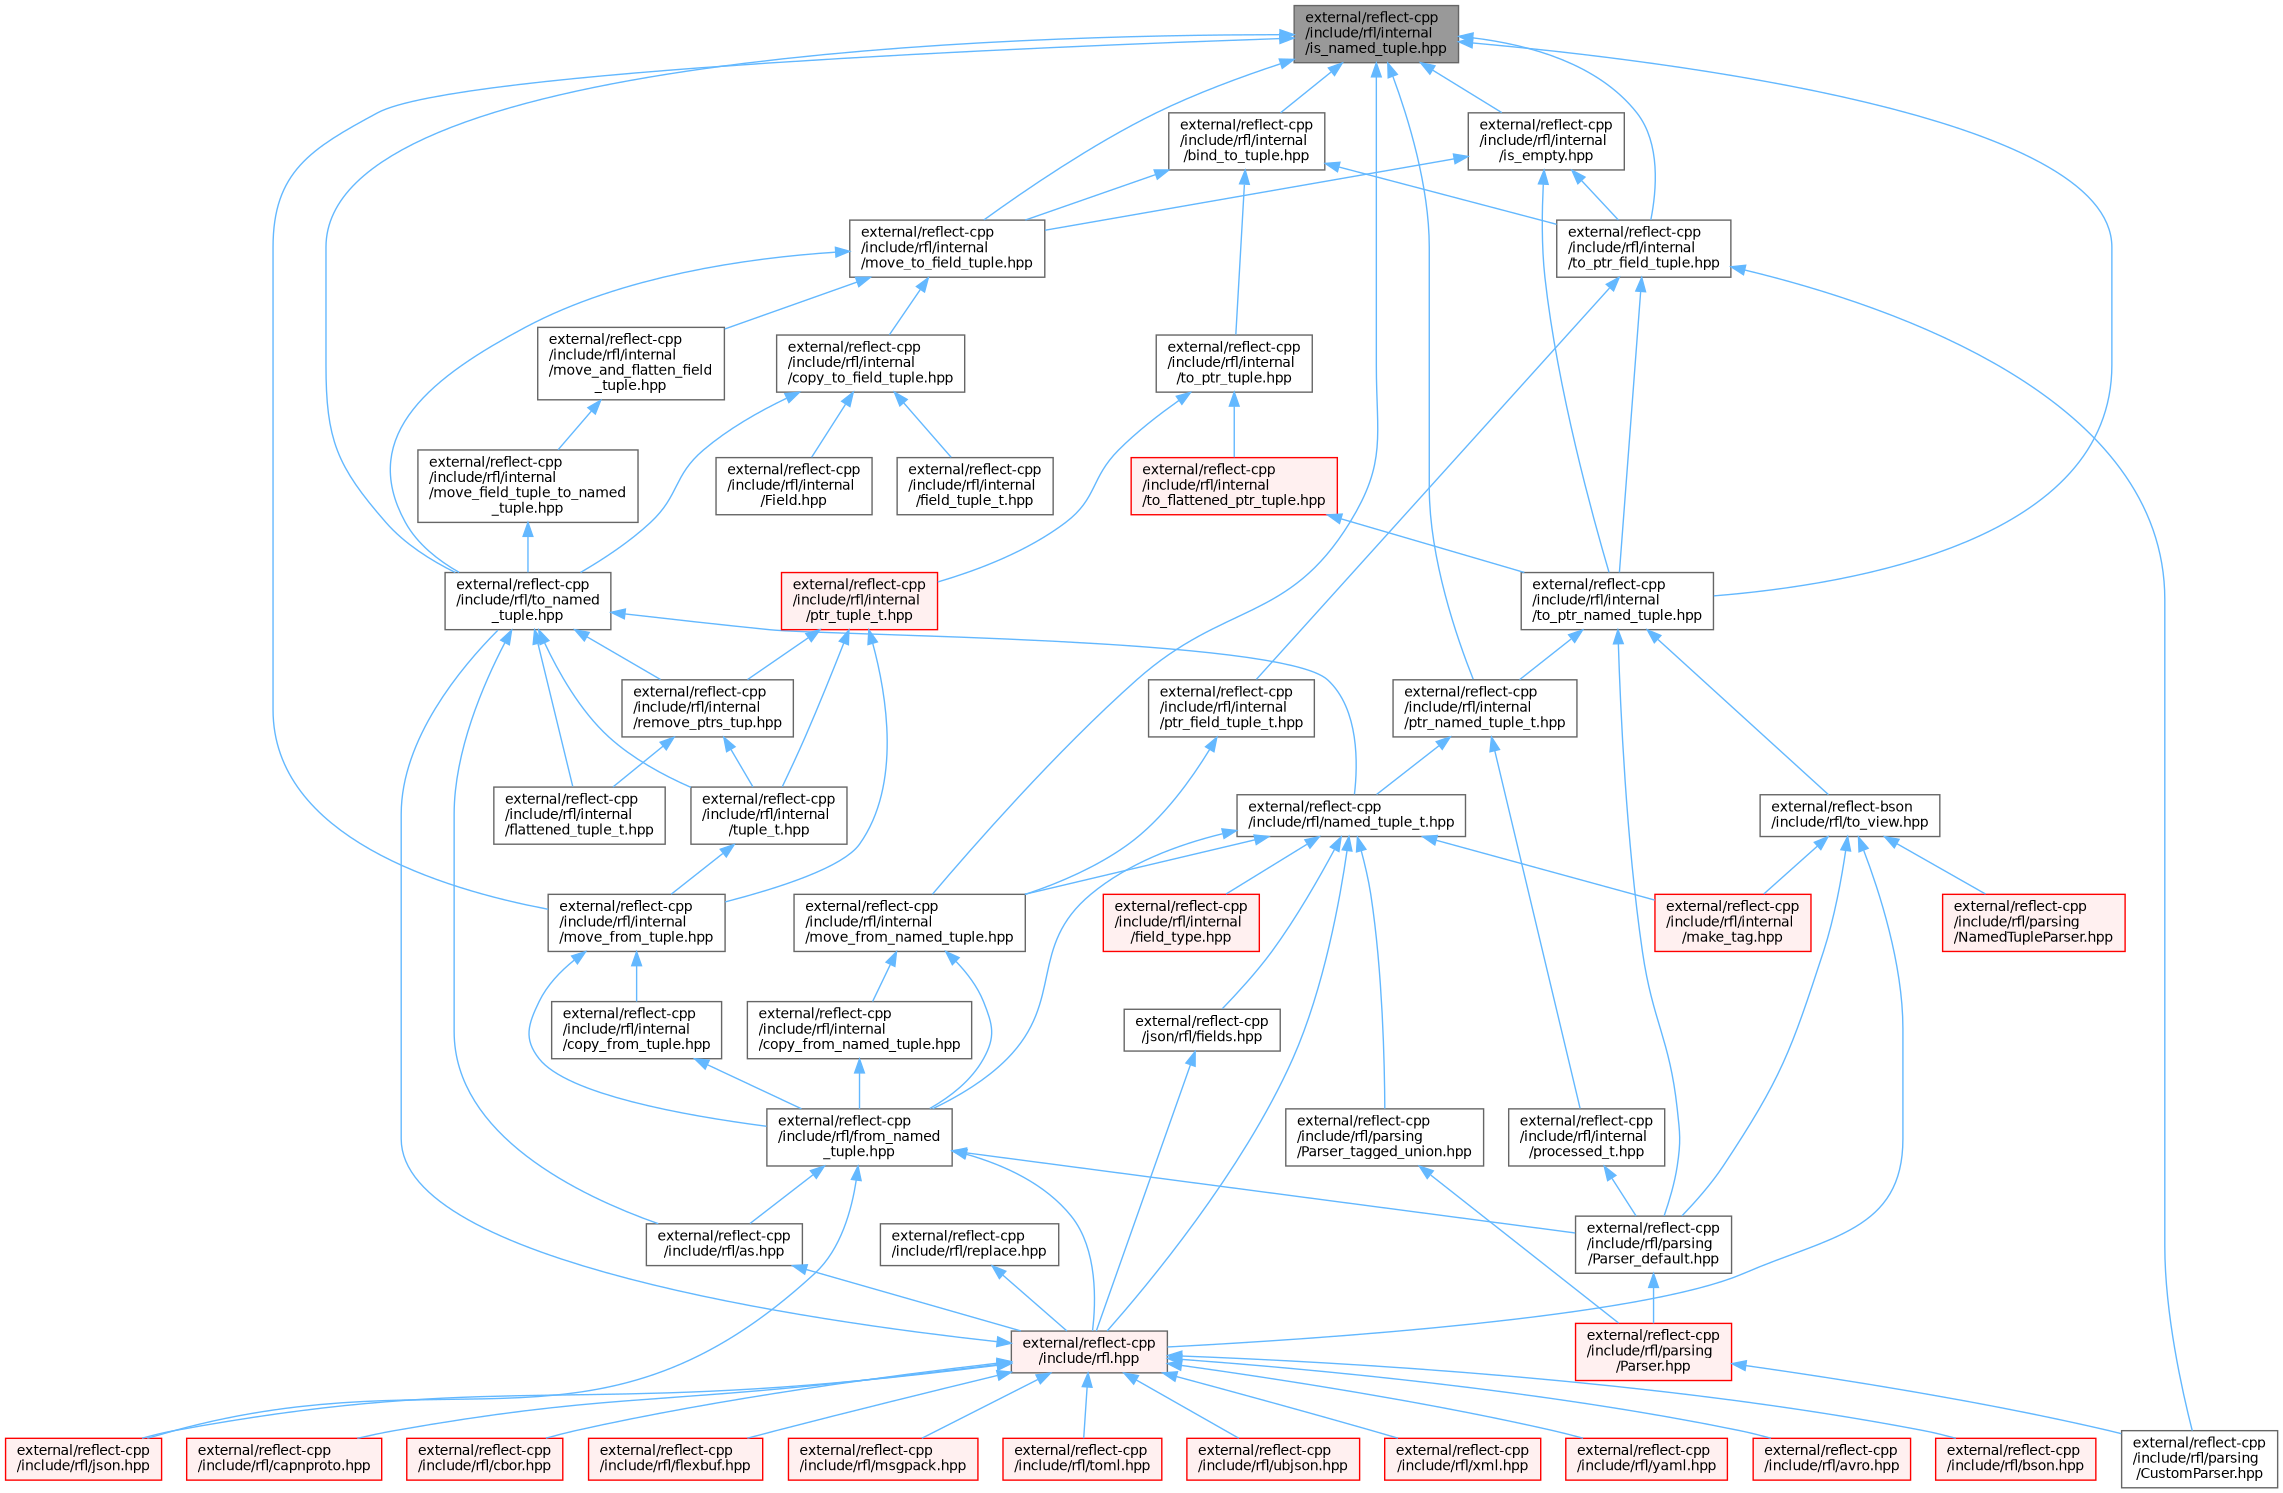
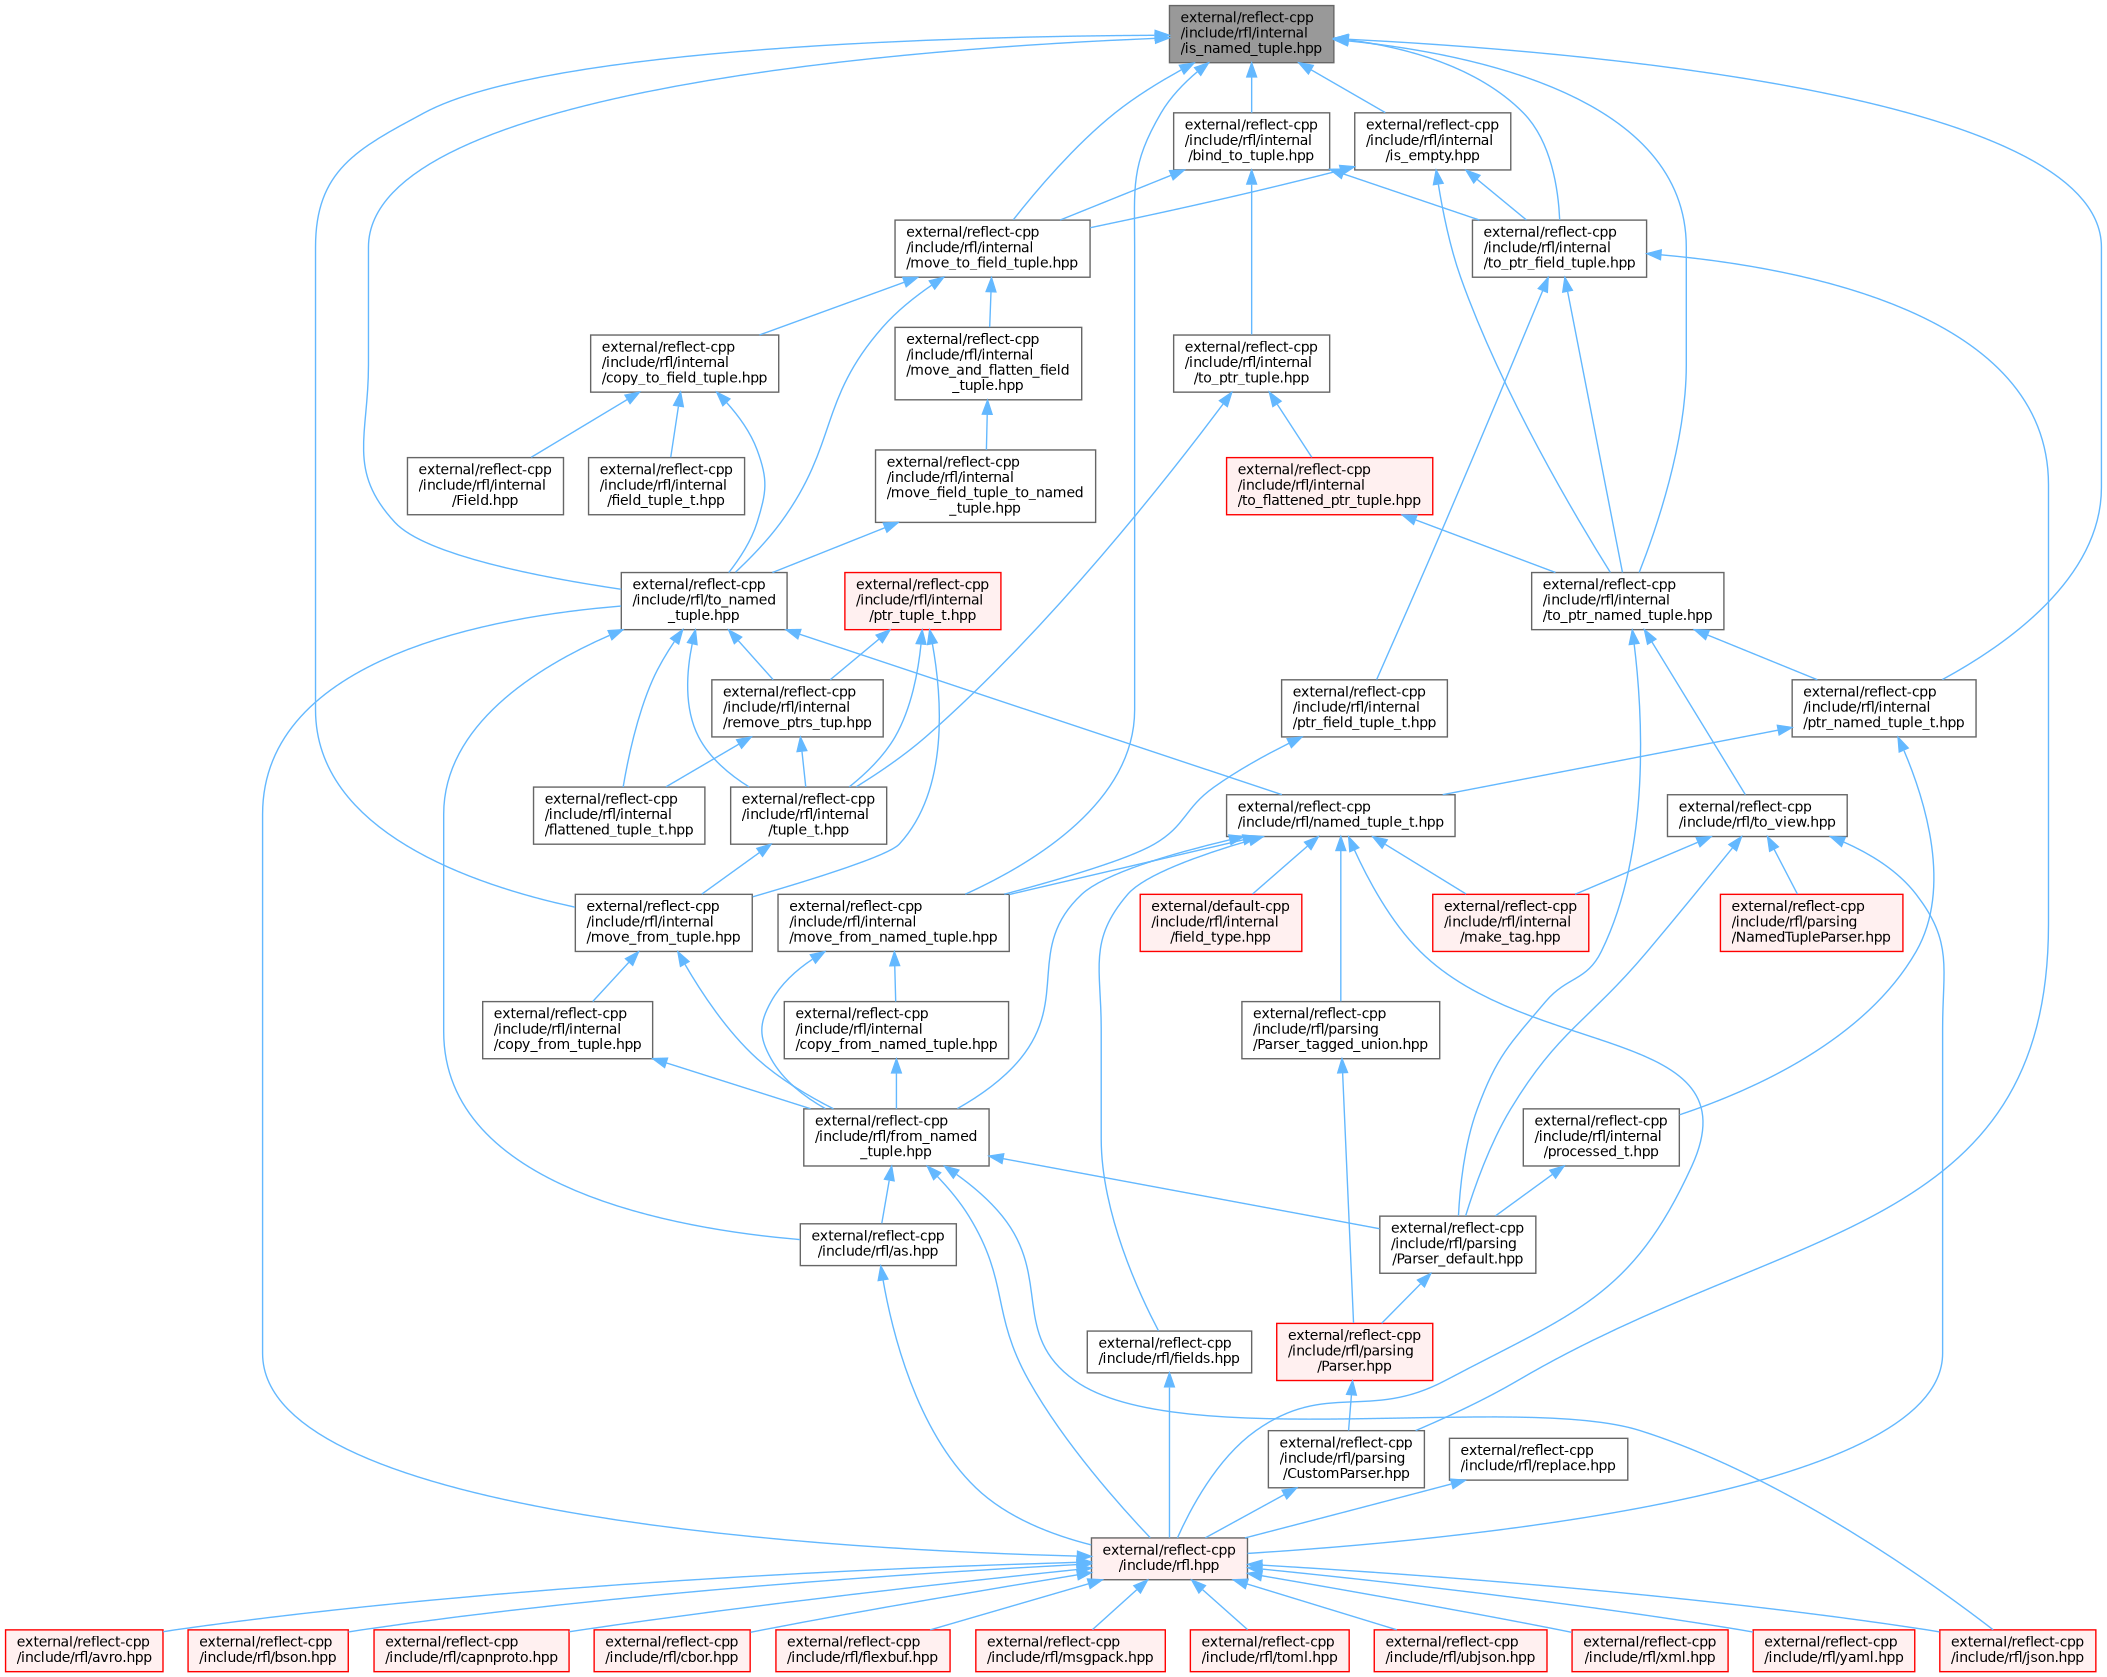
(1076, 514) -> (1054, 610)
(1850, 816) -> (1757, 816)
(1181, 923) -> (1221, 923)
(1202, 1030) -> (1169, 1352)
none -> (1245, 1516)
